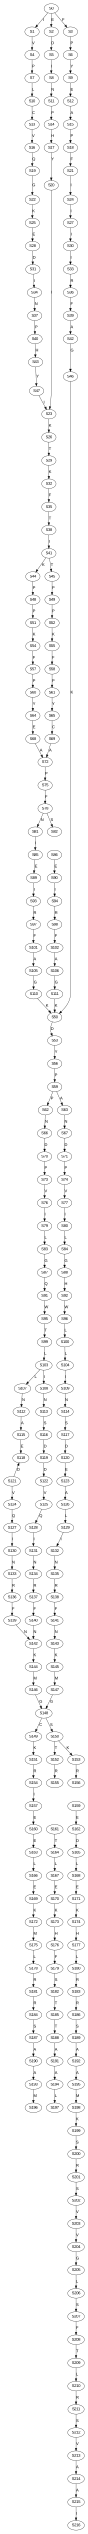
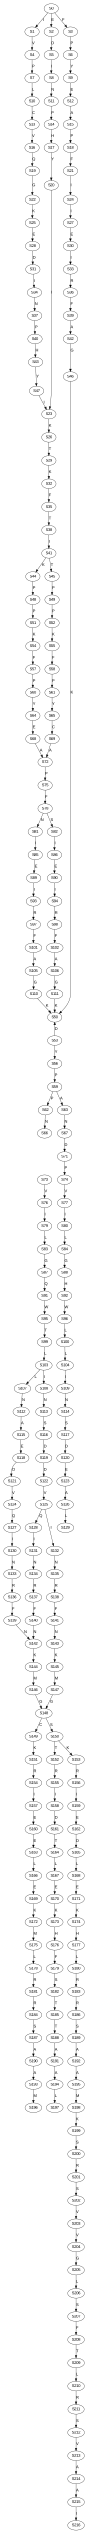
(72, 235) -> (72, 235)
none -> (54, 842)
(51, 1028) -> (55, 1030)
(45, 1157) -> none
(16, 1471) -> (12, 1467)
(61, 1538) -> (49, 1526)
none -> (76, 1793)
none -> (55, 1806)
